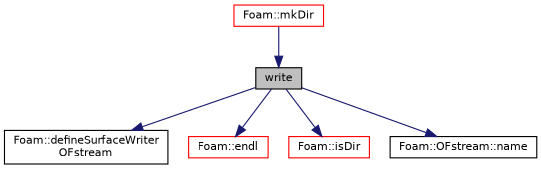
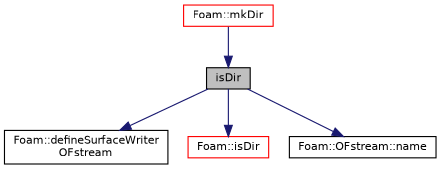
(279, 78) -> (228, 78)
(228, 147) -> none
